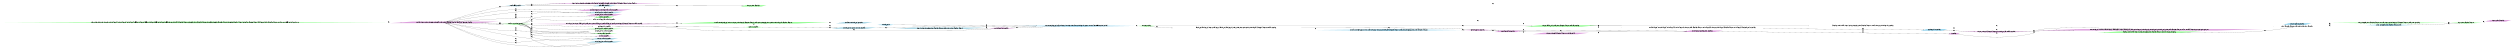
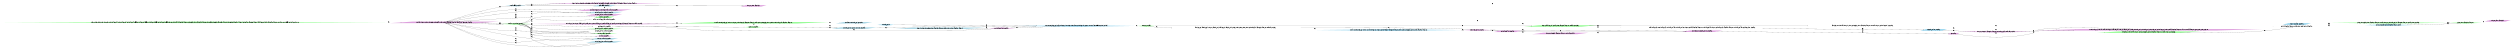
(754, 6) -> (754, 6)
(1147, 26) -> (1146, 26)
